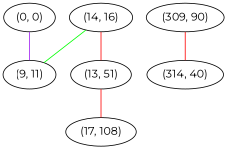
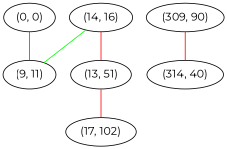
(101, 132) -> (101, 132)
